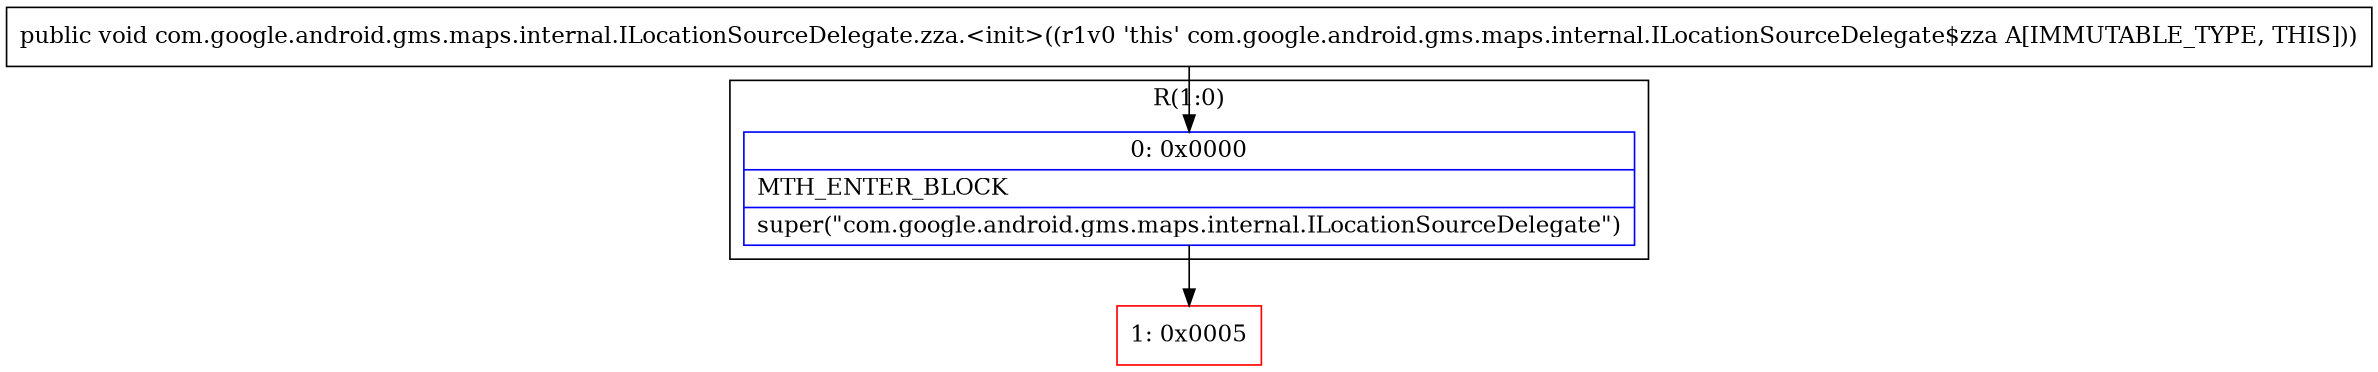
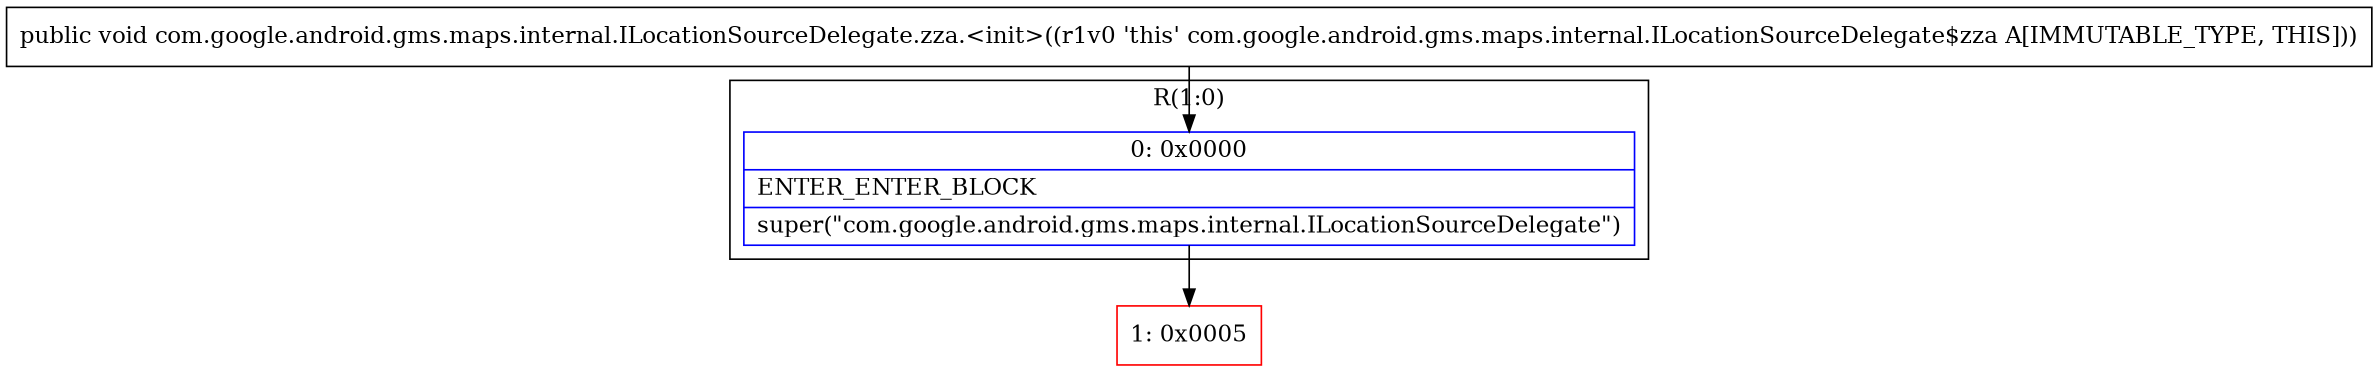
(883, 188) -> (897, 188)
